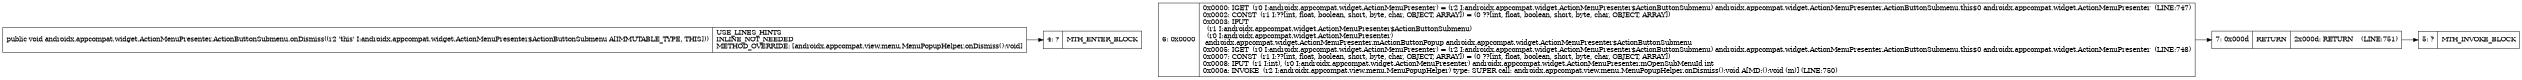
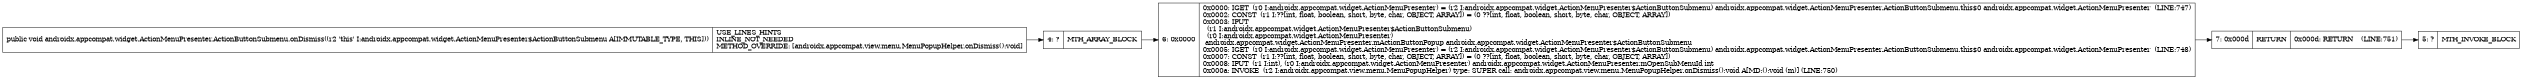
(1102, 40) -> (1102, 40)
none -> (1148, 40)
(2346, 40) -> (2346, 40)
